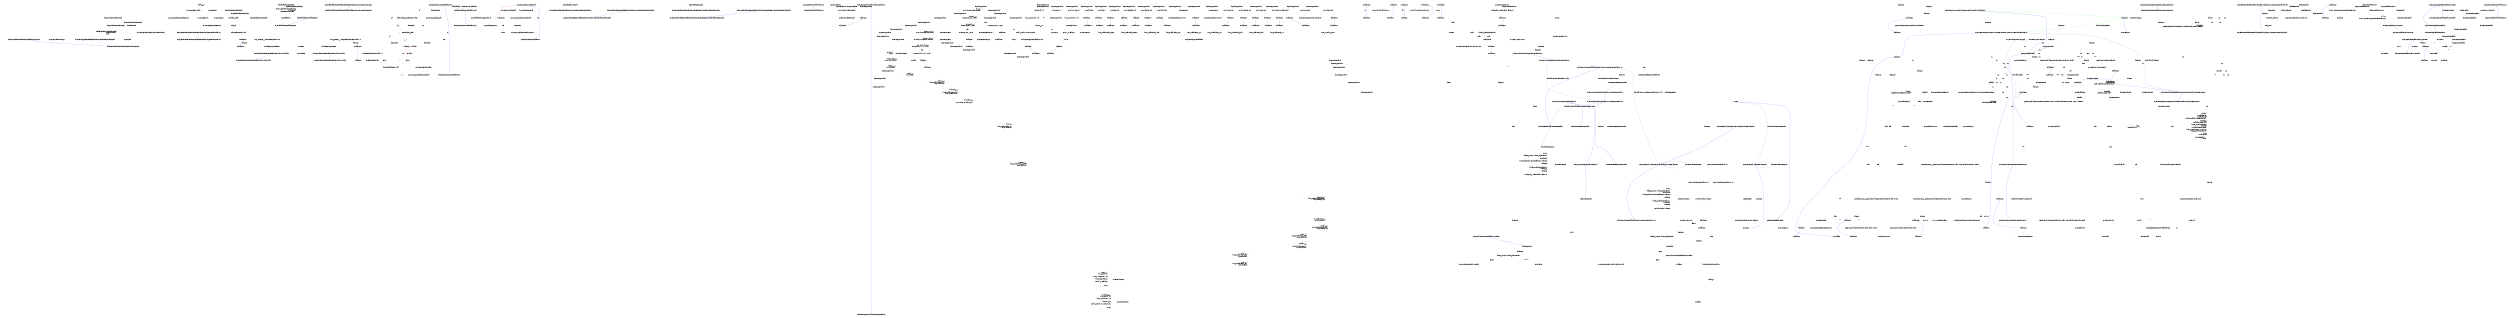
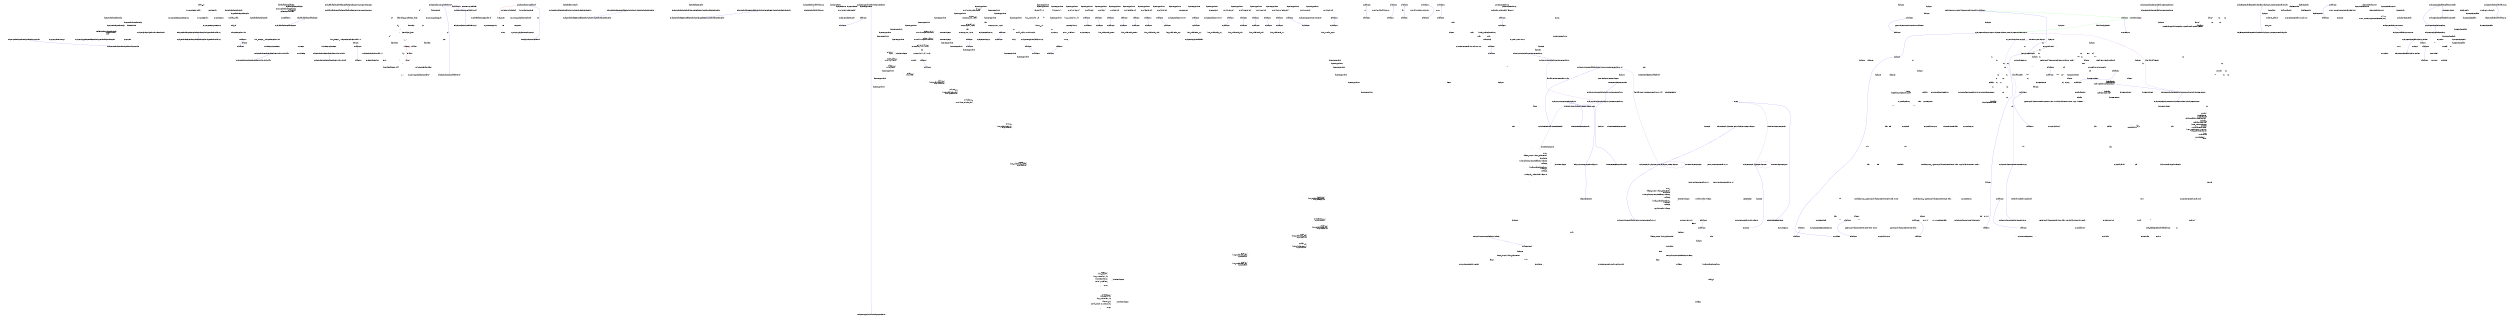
(2068, 71) -> (2086, 72)
